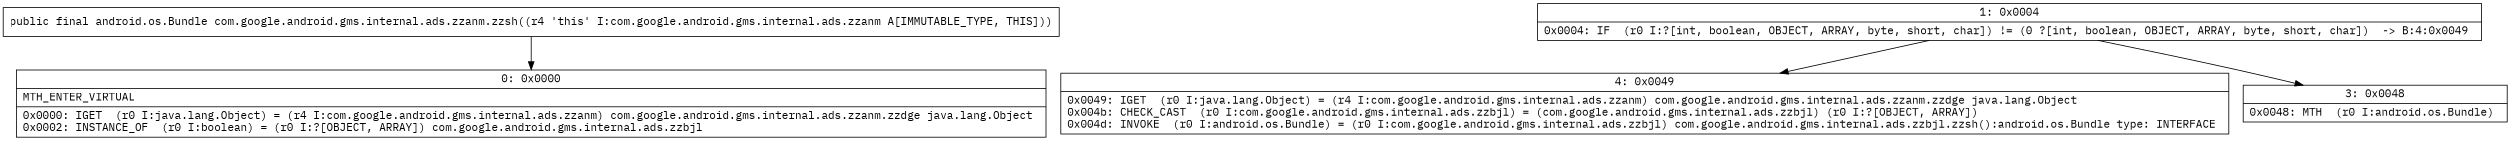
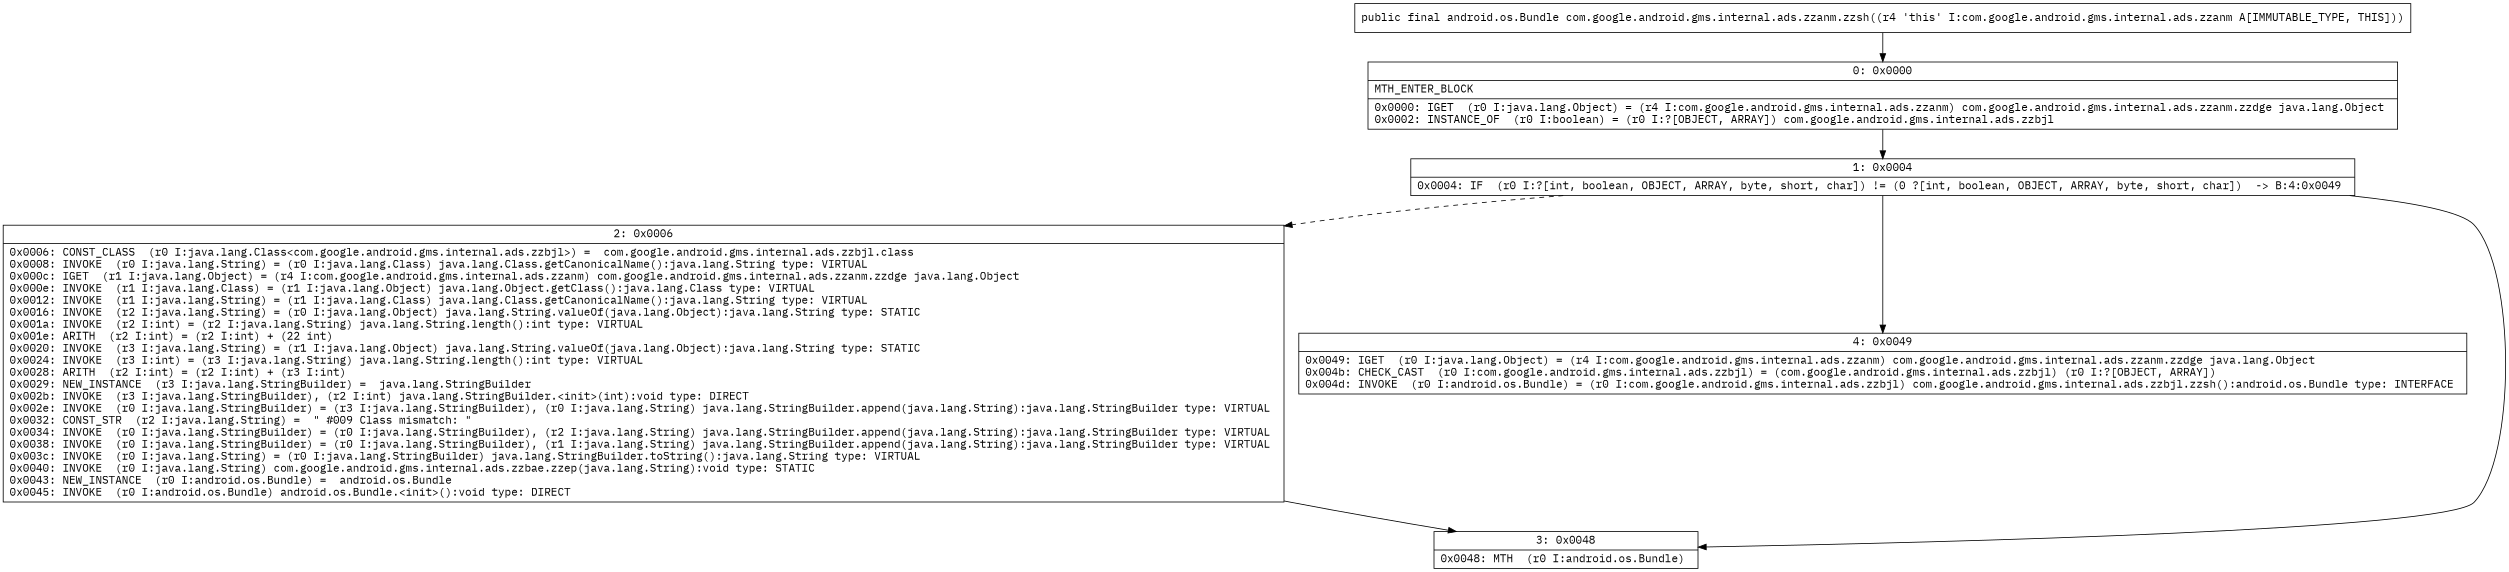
(79, 97) -> (1424, 89)
none -> (1883, 140)
none -> (644, 364)
